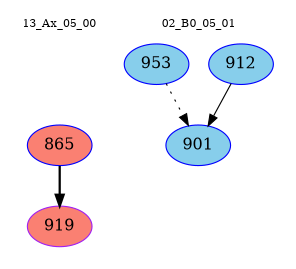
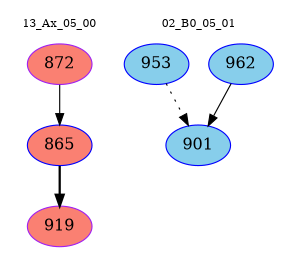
none -> (60, 64)
(241, 64) -> (241, 64)
